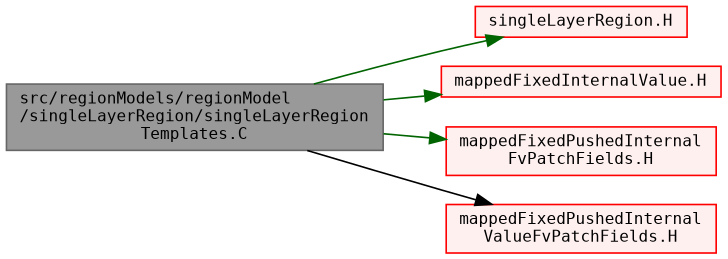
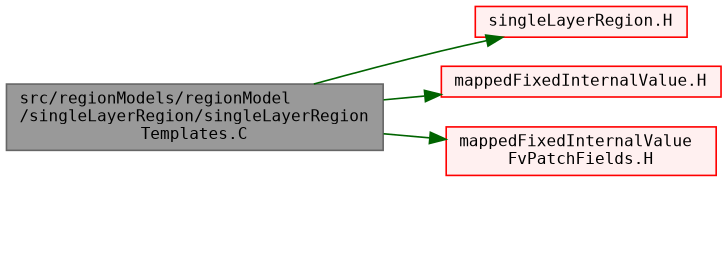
(581, 151) -> (581, 151)
(581, 229) -> none
